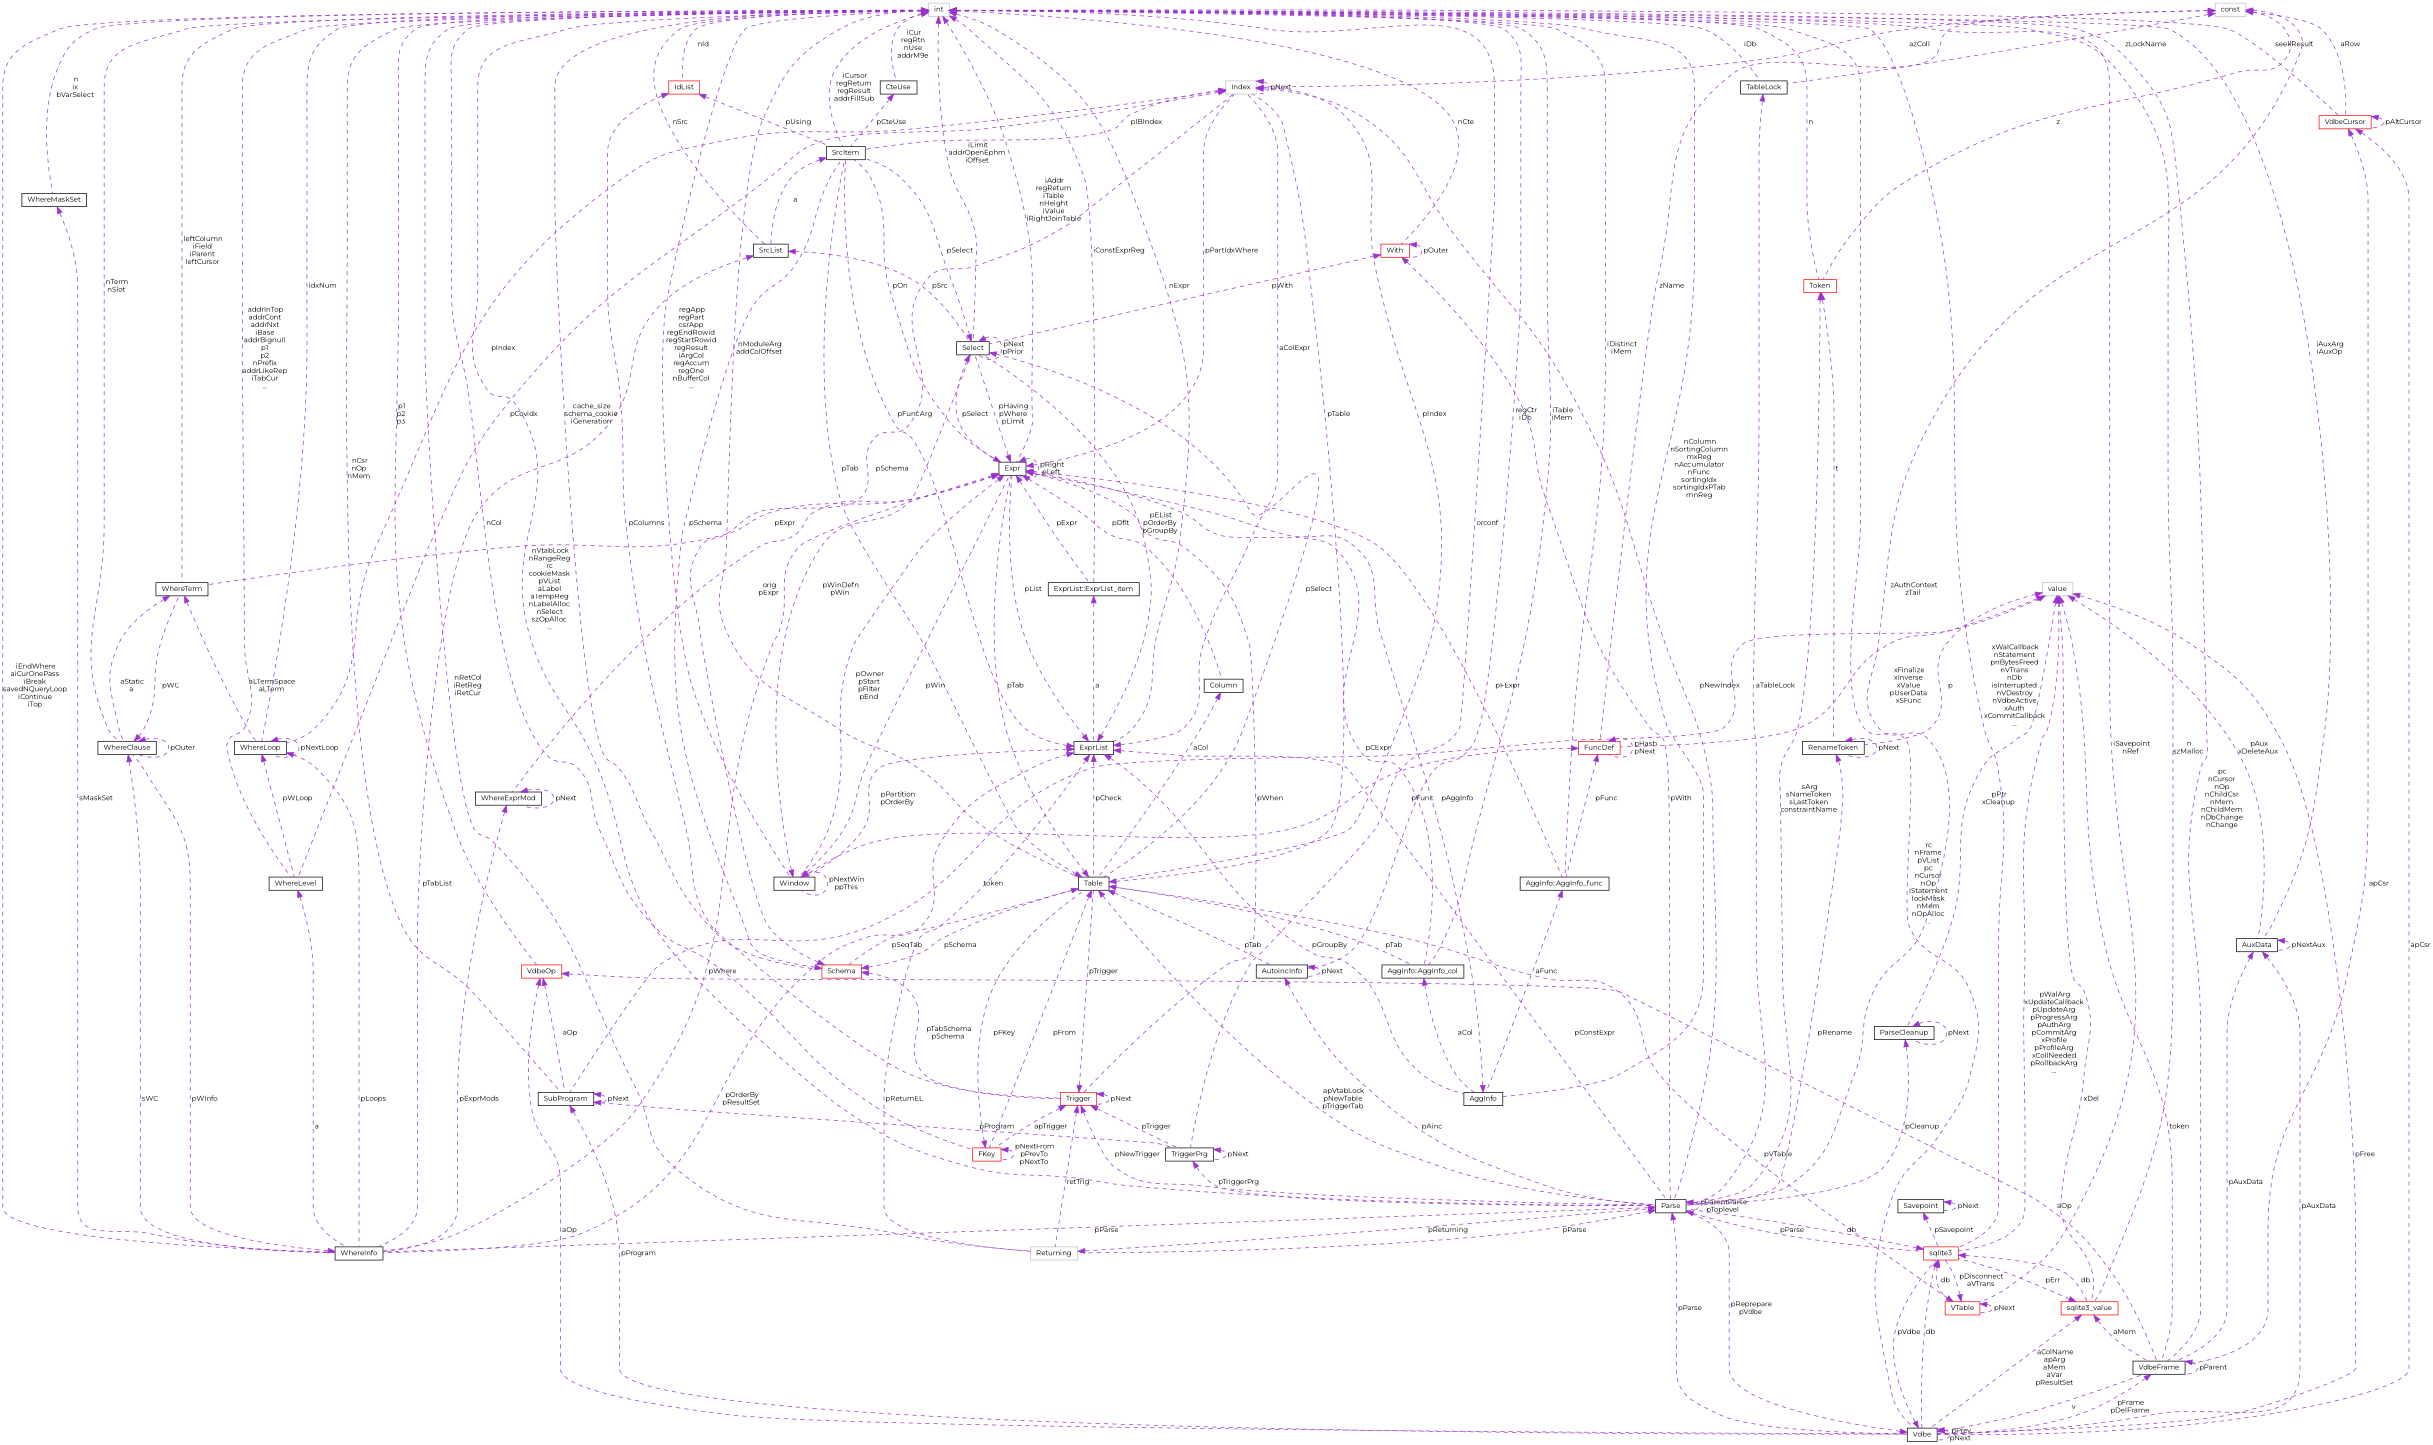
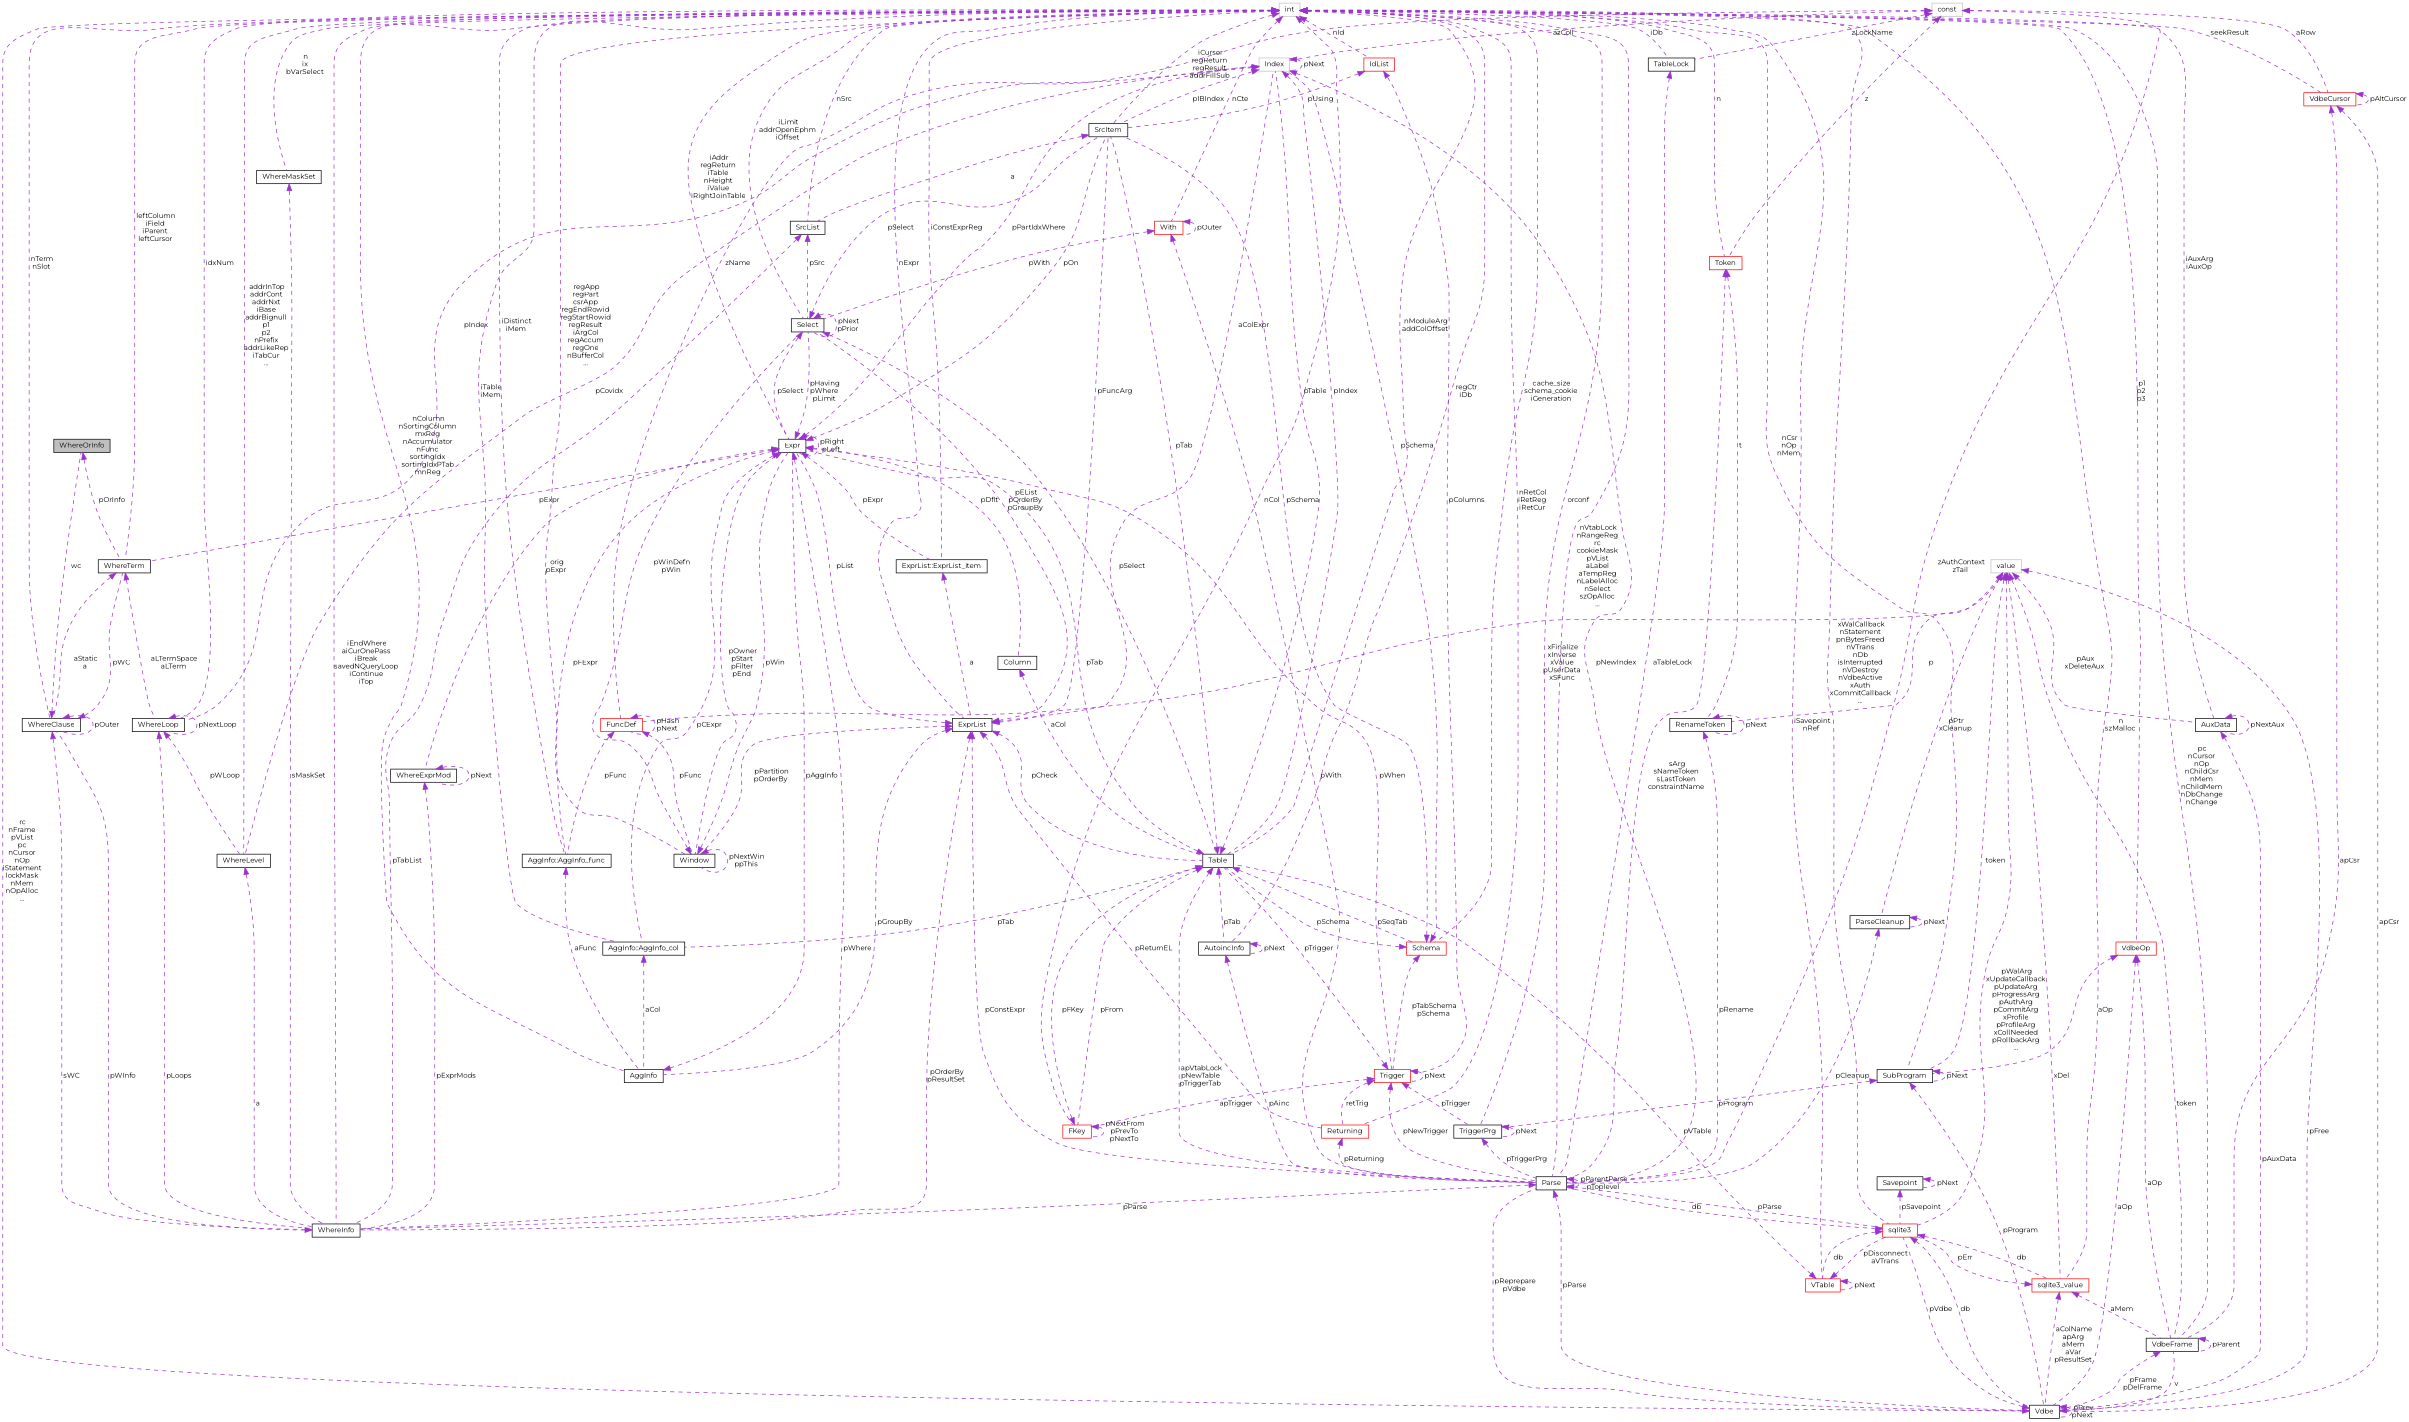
(899, 88) -> none
none -> (82, 446)
(2227, 1170) -> none
(1364, 1245) -> none
(1054, 1253) -> (1345, 1132)
